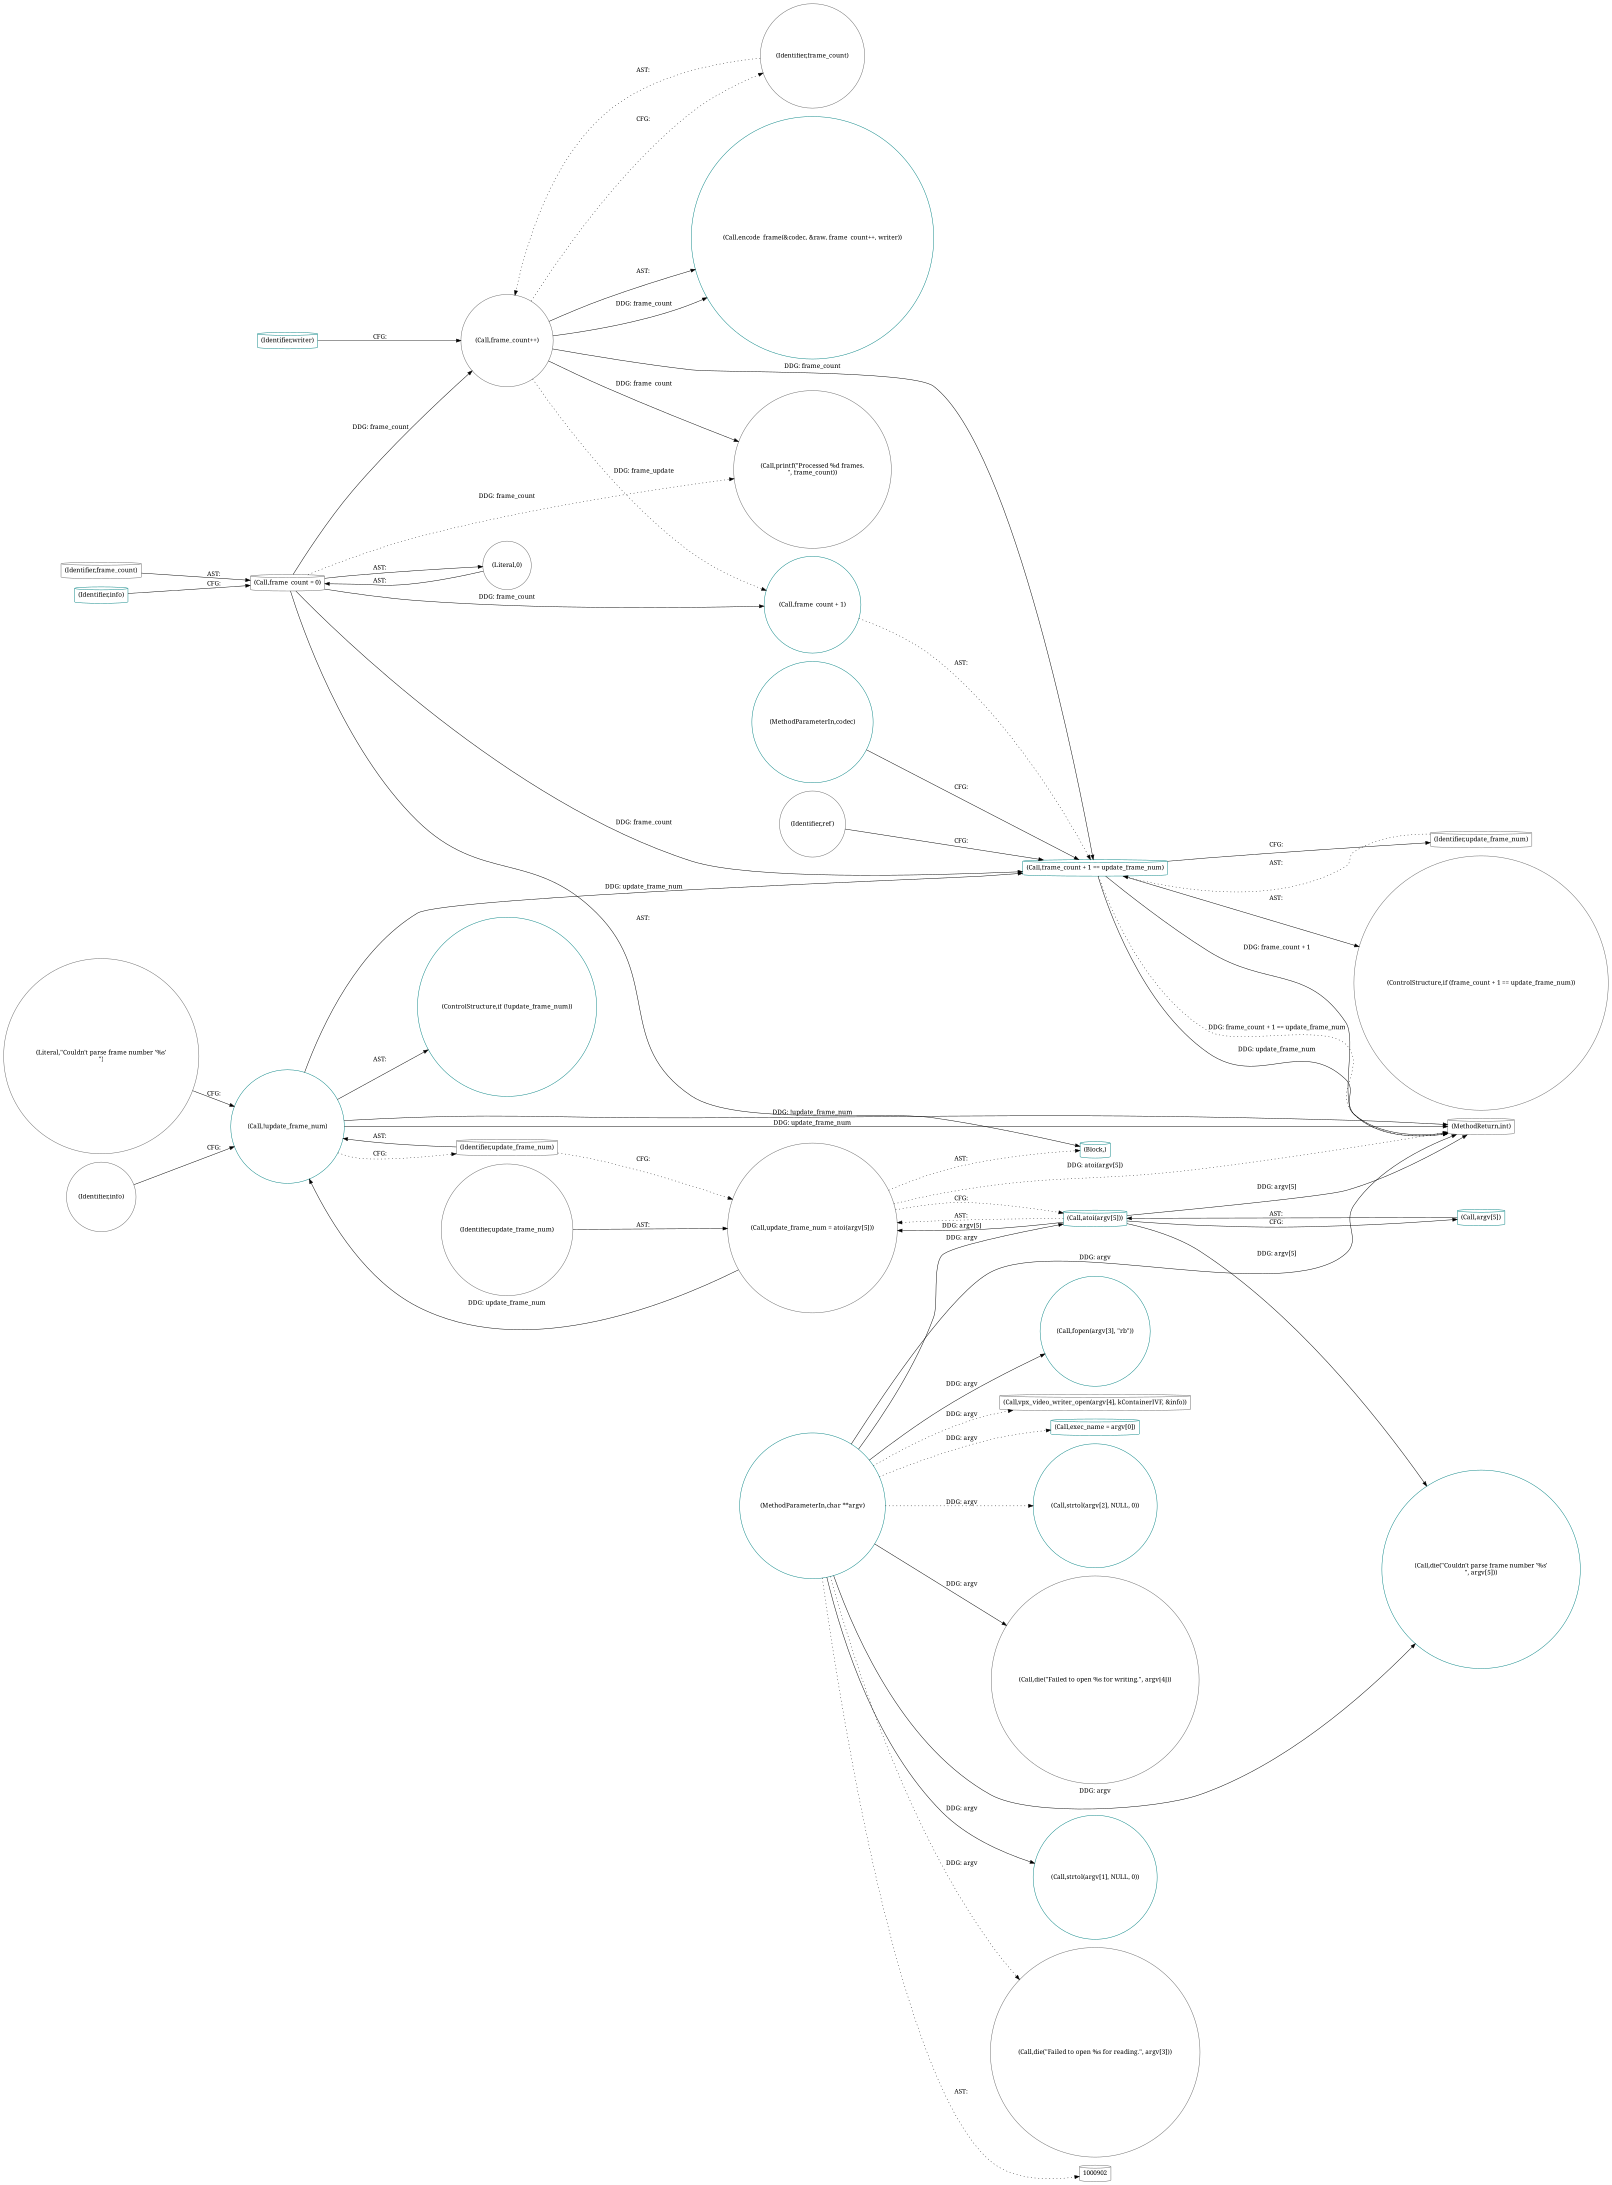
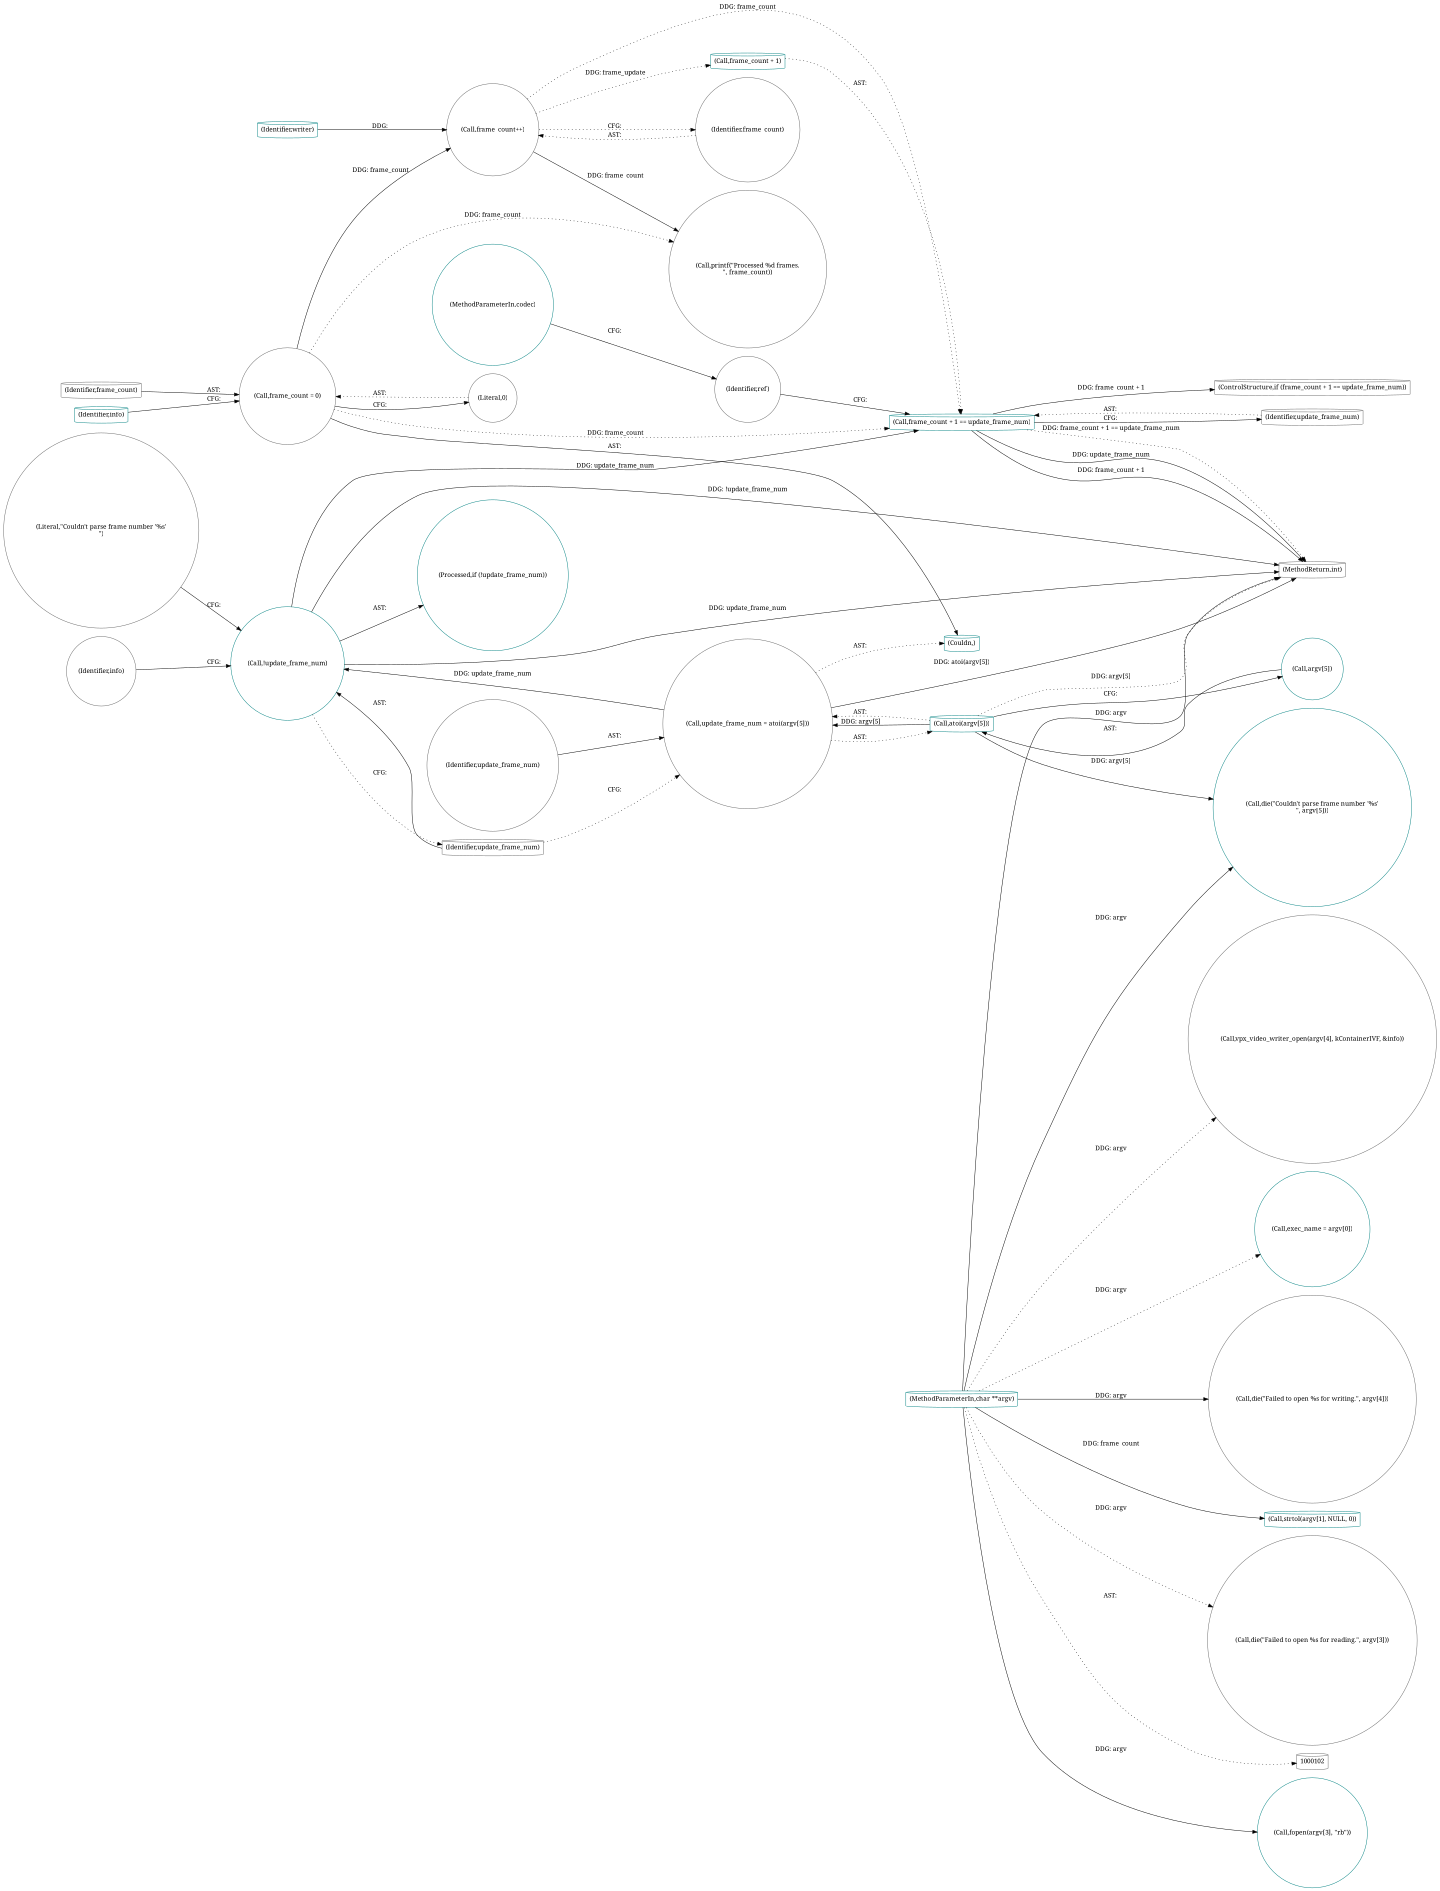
(812, 238) -> none
(381, 337) -> (381, 126)
(968, 432) -> (863, 58)
(381, 568) -> (381, 405)
(288, 583) -> (288, 396)
(407, 584) -> (404, 397)
(812, 605) -> (748, 61)
(542, 606) -> none
(971, 804) -> (631, 351)
(619, 832) -> (608, 437)
(1277, 898) -> (1111, 388)
(1481, 983) -> (1312, 387)
(507, 1007) -> (493, 575)
(1095, 1150) -> (962, 643)
(1169, 1172) -> (1066, 658)
(1301, 1197) -> (1154, 686)
(962, 1199) -> (861, 737)
(1481, 1217) -> (1312, 669)
(936, 1301) -> none
(1095, 1403) -> (1312, 1039)
(1095, 1427) -> (1312, 1229)
(812, 1506) -> (962, 1399)
(1095, 1506) -> none
(962, 1809) -> (1111, 1444)
(1095, 1877) -> (1312, 1519)
(1095, 2173) -> (1312, 1762)
